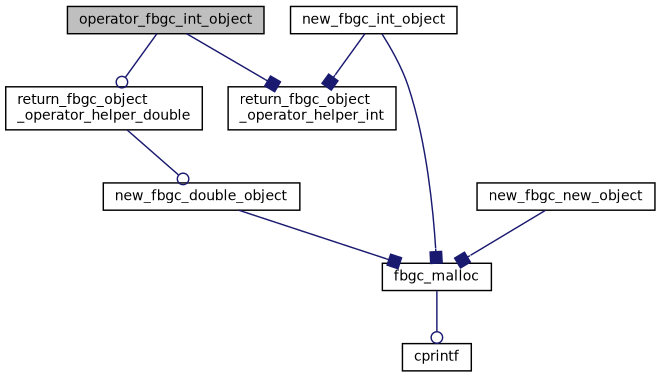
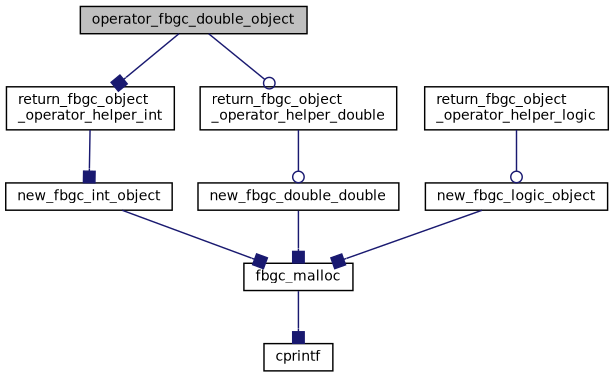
(166, 20) -> (194, 20)
(350, 54) -> (90, 149)
none -> (516, 108)
(202, 197) -> (298, 197)
(566, 197) -> (516, 197)
(437, 311) -> (298, 310)
